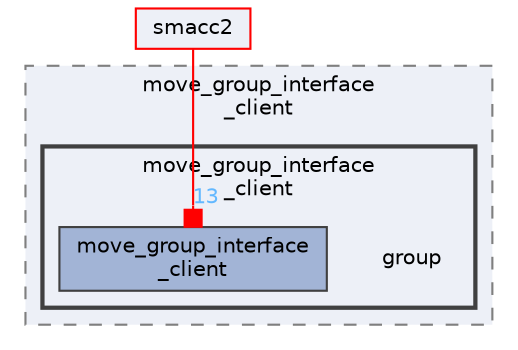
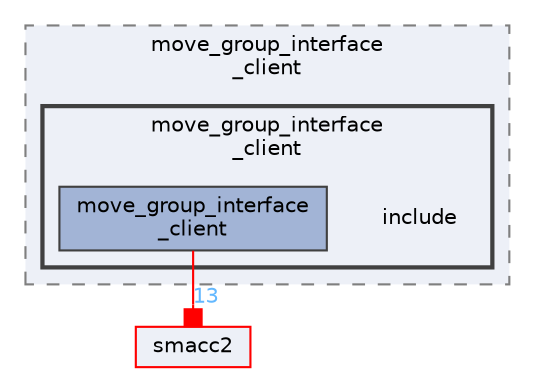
(193, 127) -> (193, 278)
(412, 259) -> (420, 219)
